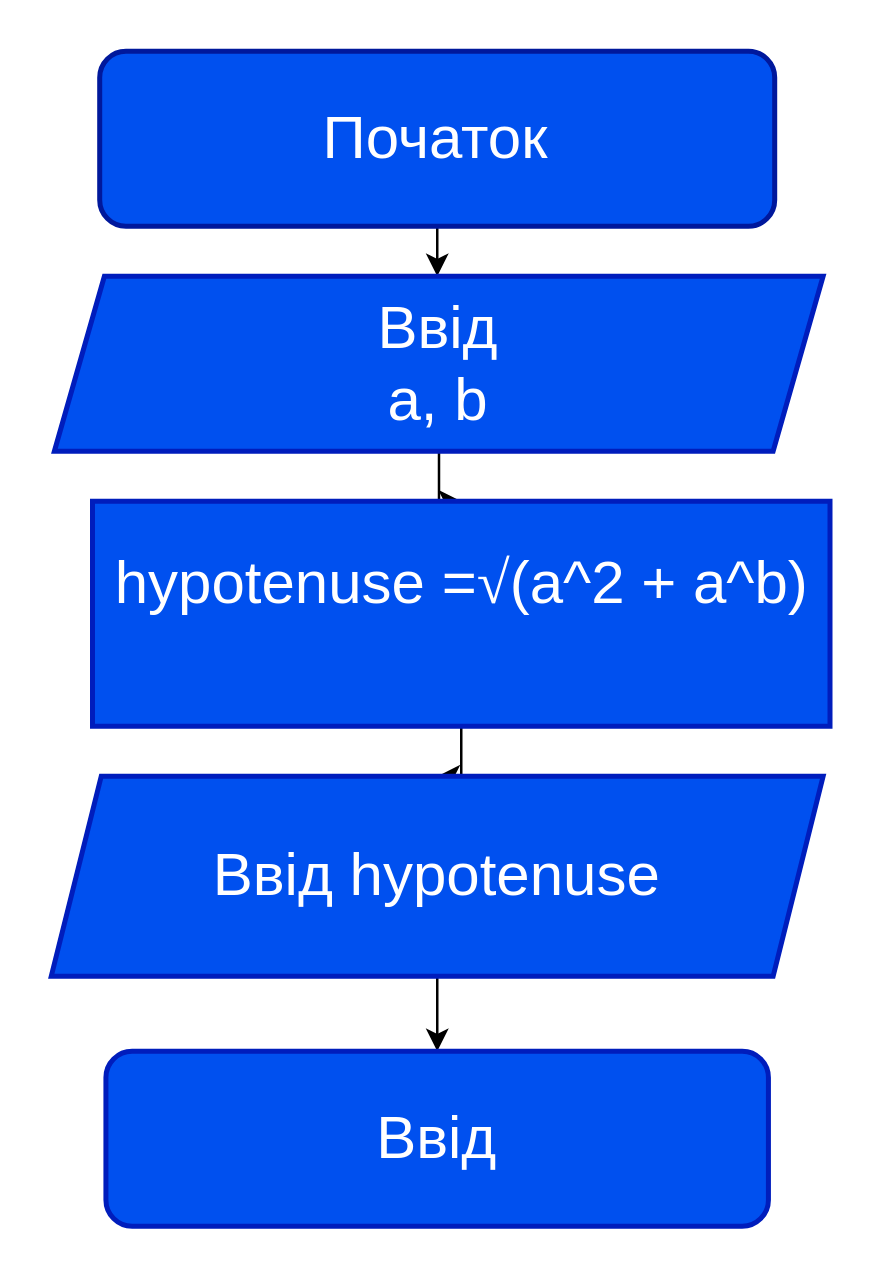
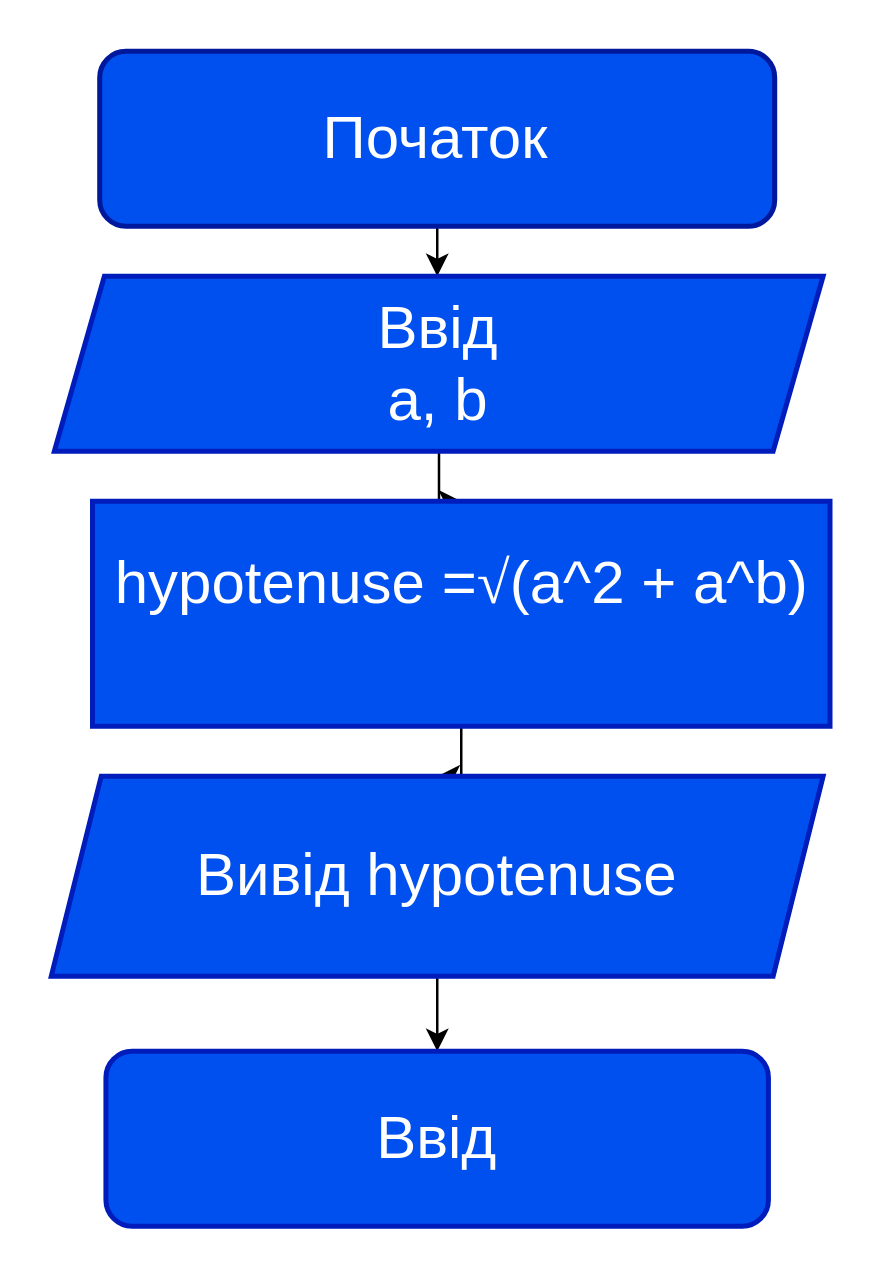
(438, 876) -> (438, 876)
